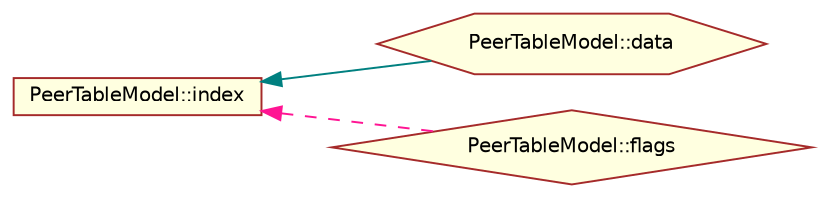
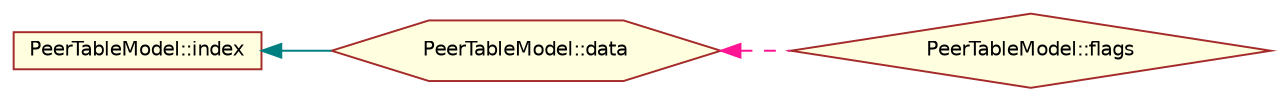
(358, 122) -> (765, 51)
